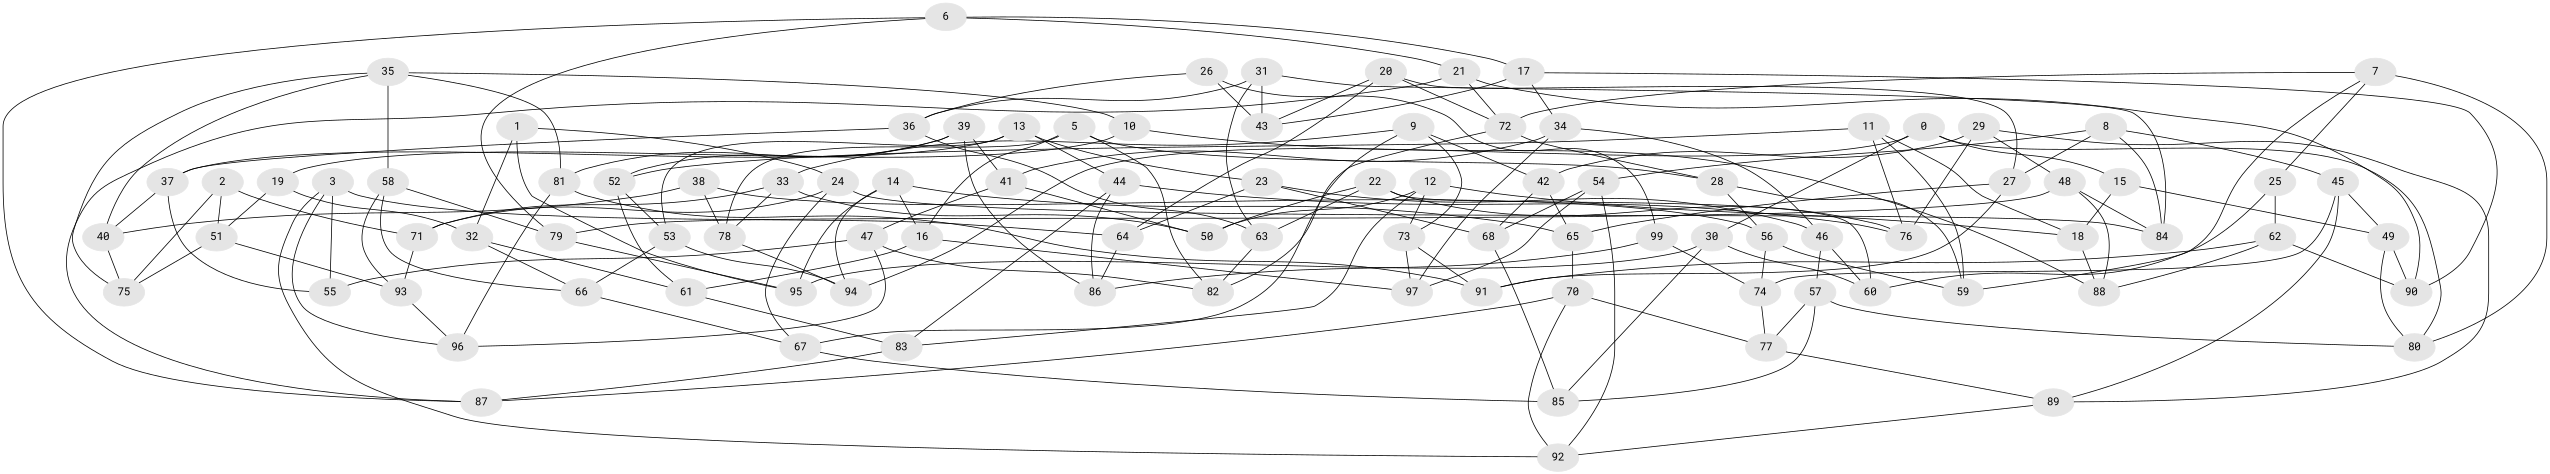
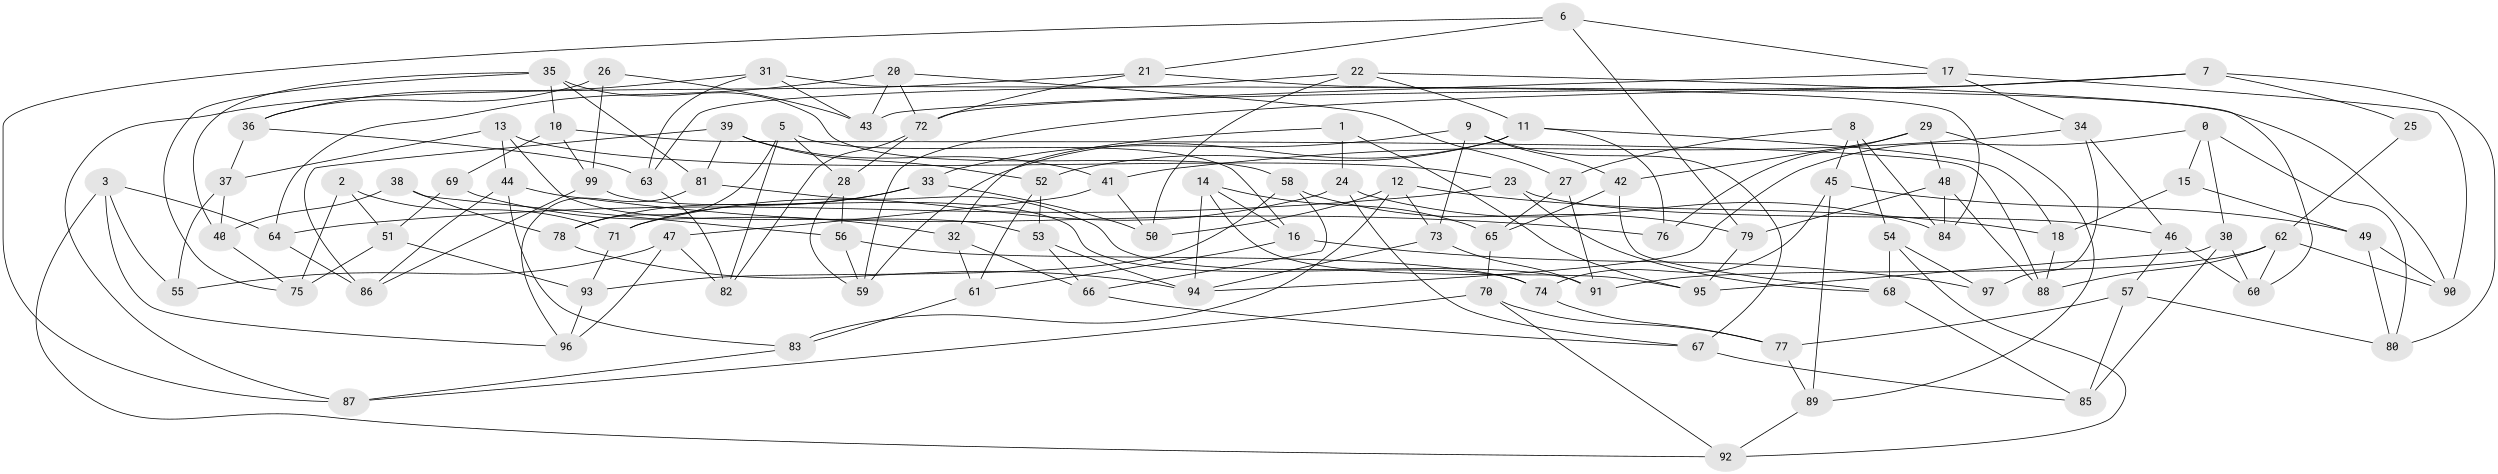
none -> (573, 154)
(278, 182) -> (452, 182)
(1640, 211) -> (1469, 104)
(1408, 263) -> (1356, 256)
(2088, 274) -> (2267, 265)
